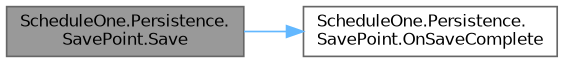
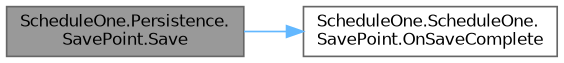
(430, 32) -> (430, 32)
